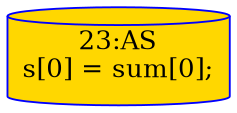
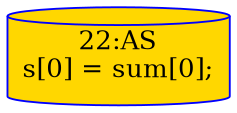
(119, 56) -> (119, 56)
